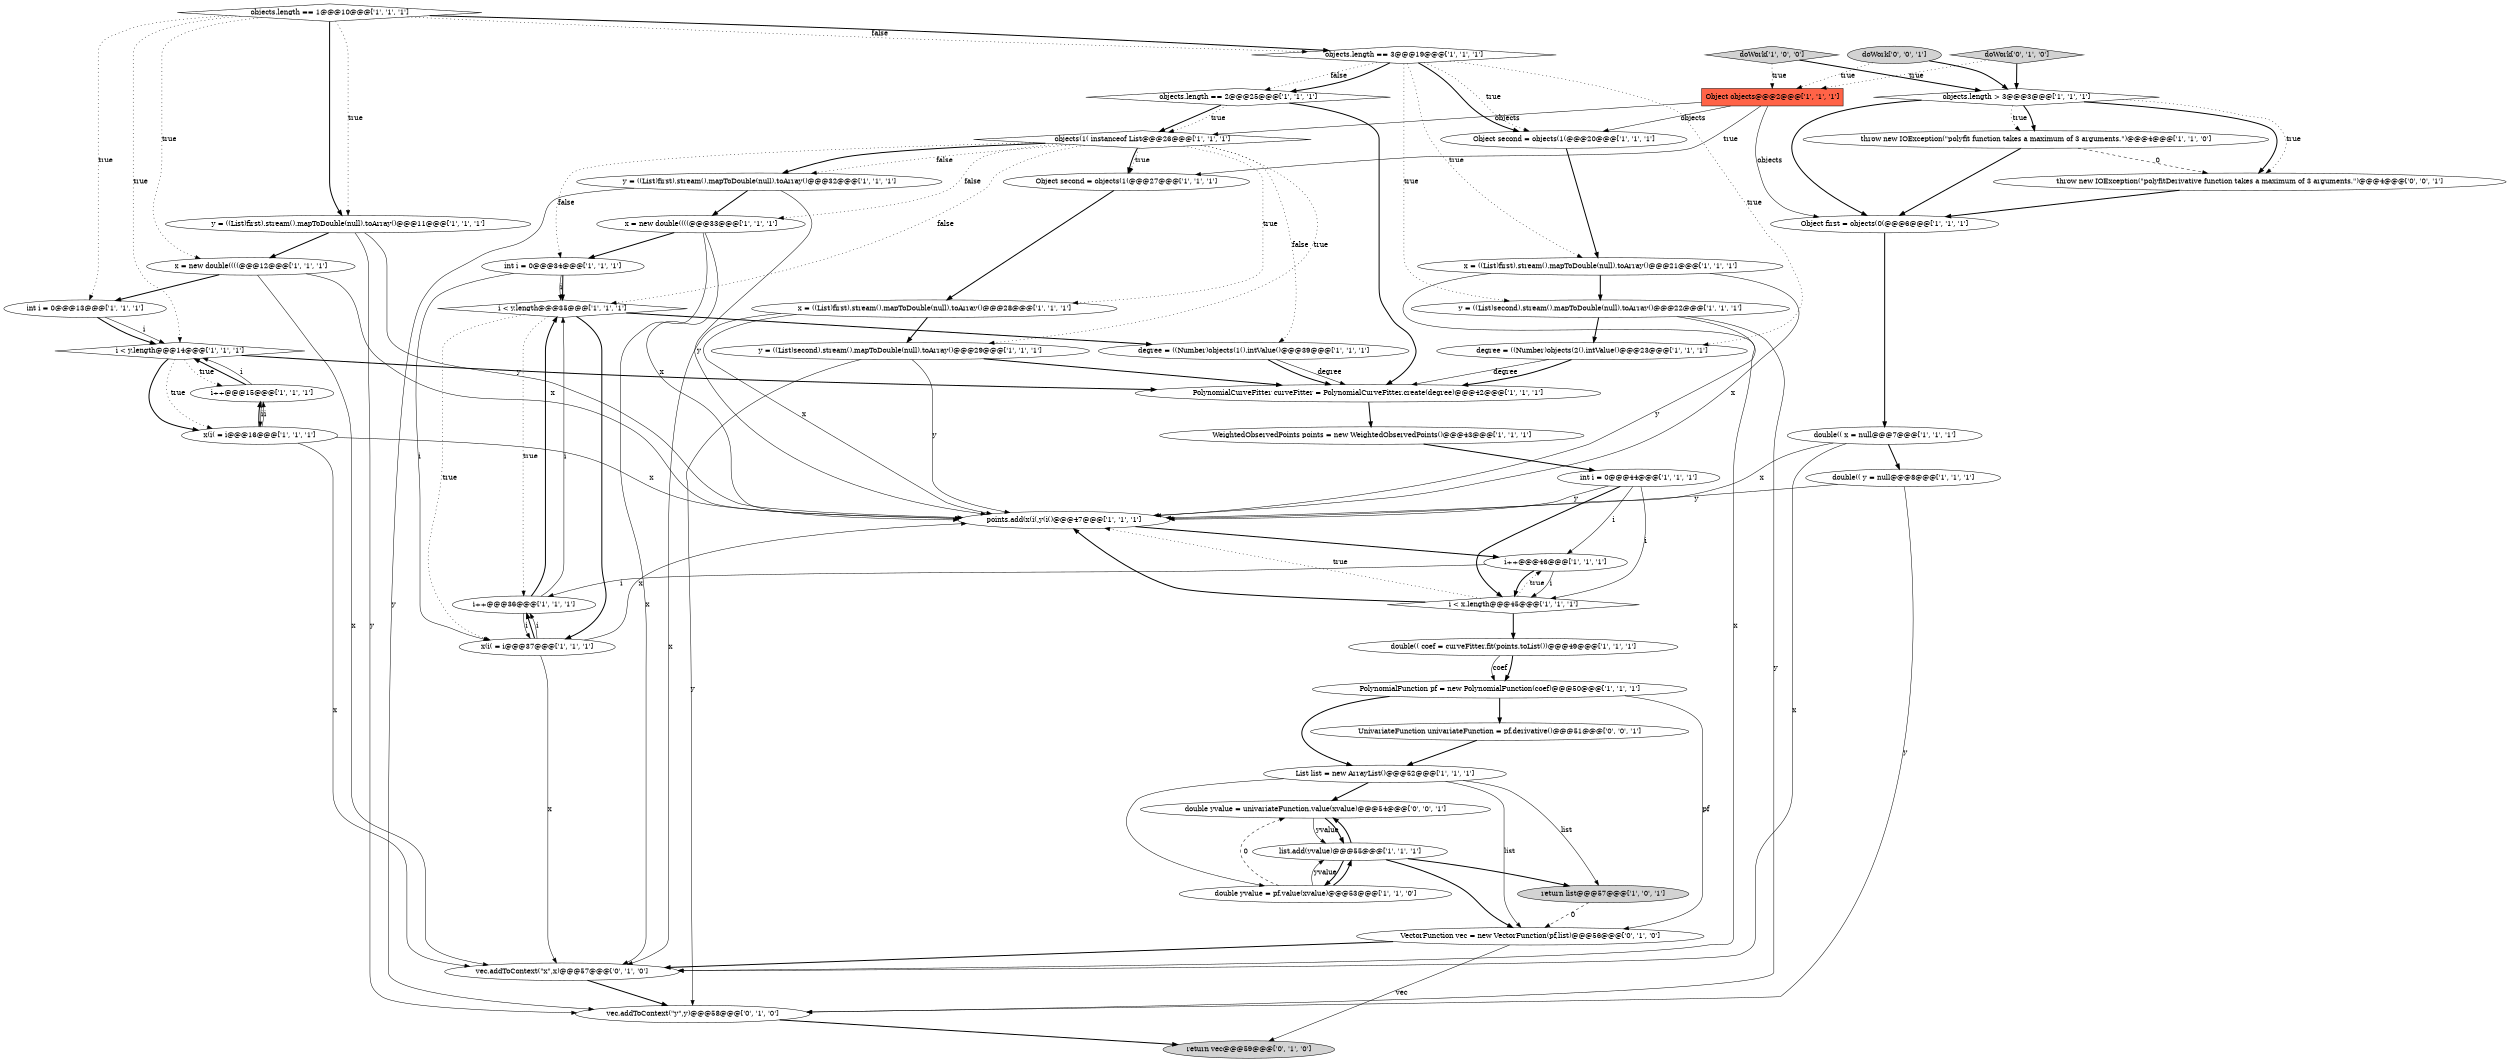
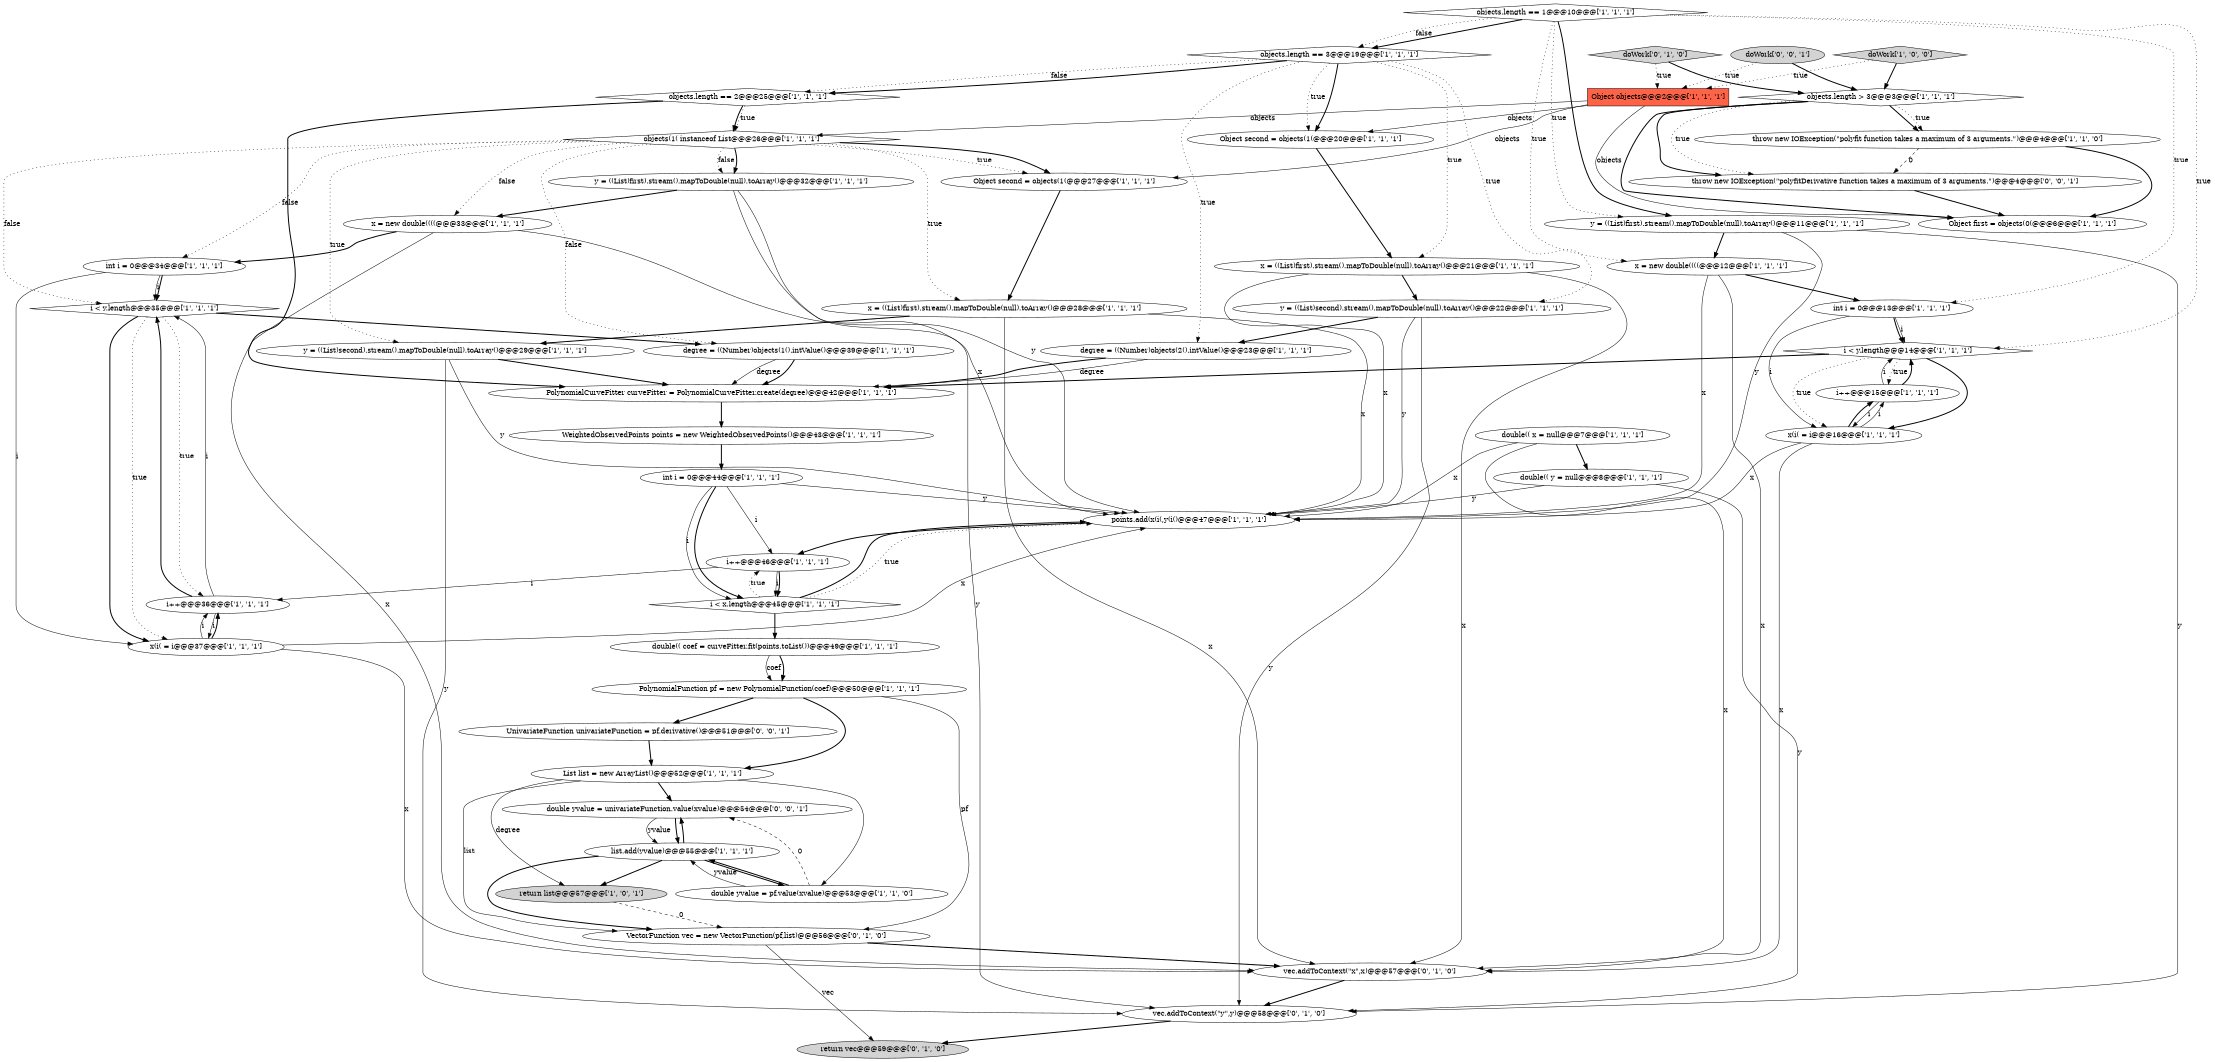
(1731, 140) -> (1507, 140)
(1885, 327) -> none
none -> (1774, 350)
(1566, 831) -> (508, 831)
